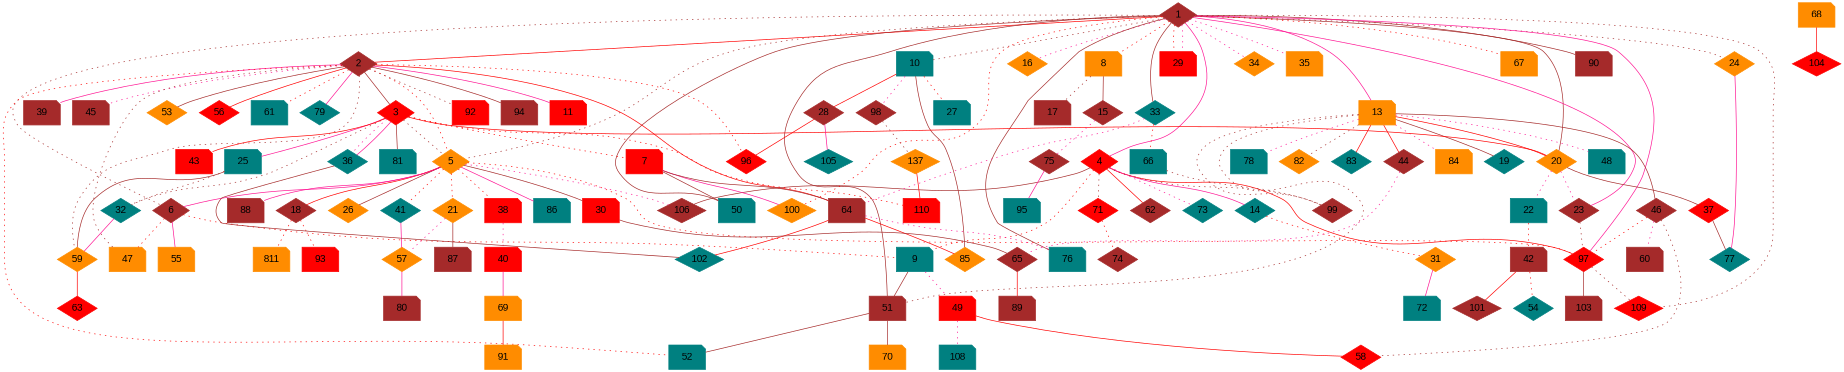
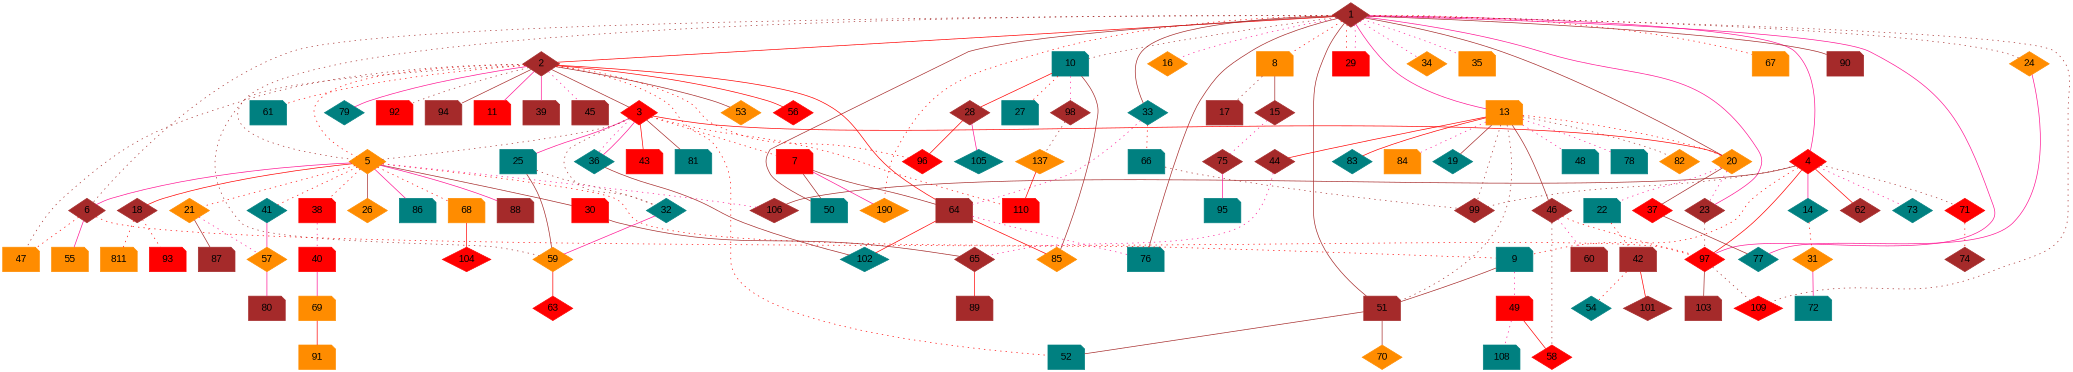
(1472, 133) -> (1623, 130)
none -> (413, 184)
(792, 211) -> (884, 211)
(888, 357) -> (1382, 357)
